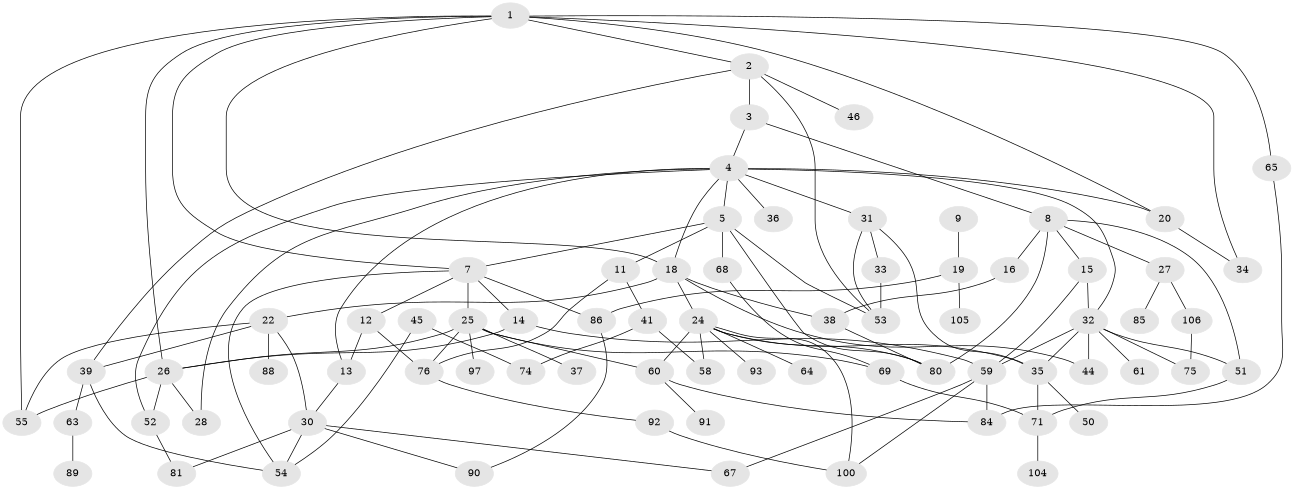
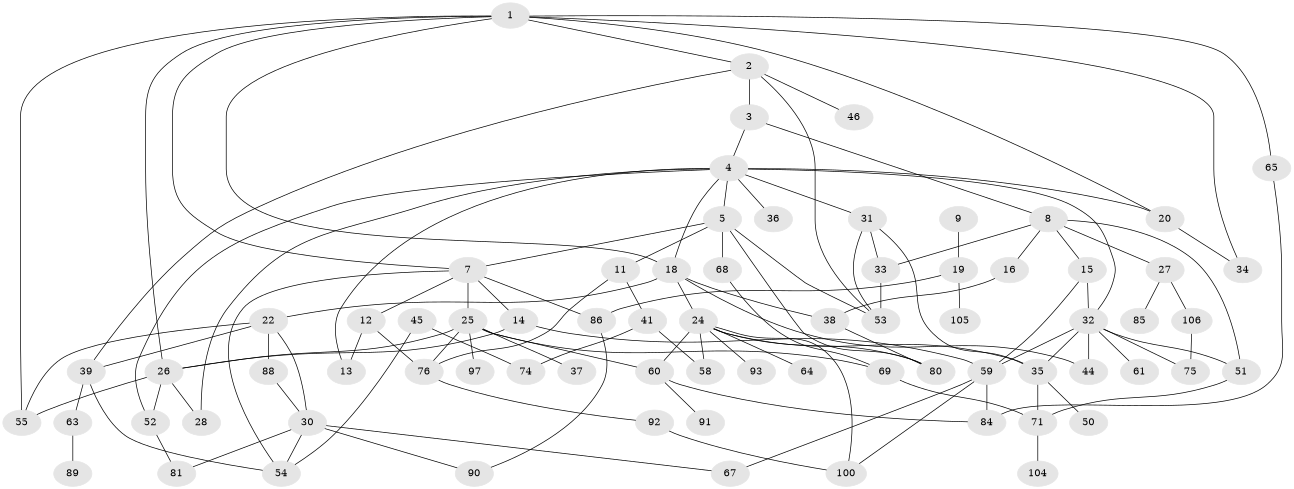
(1016, 310) -> (965, 245)
(327, 397) -> (288, 397)
